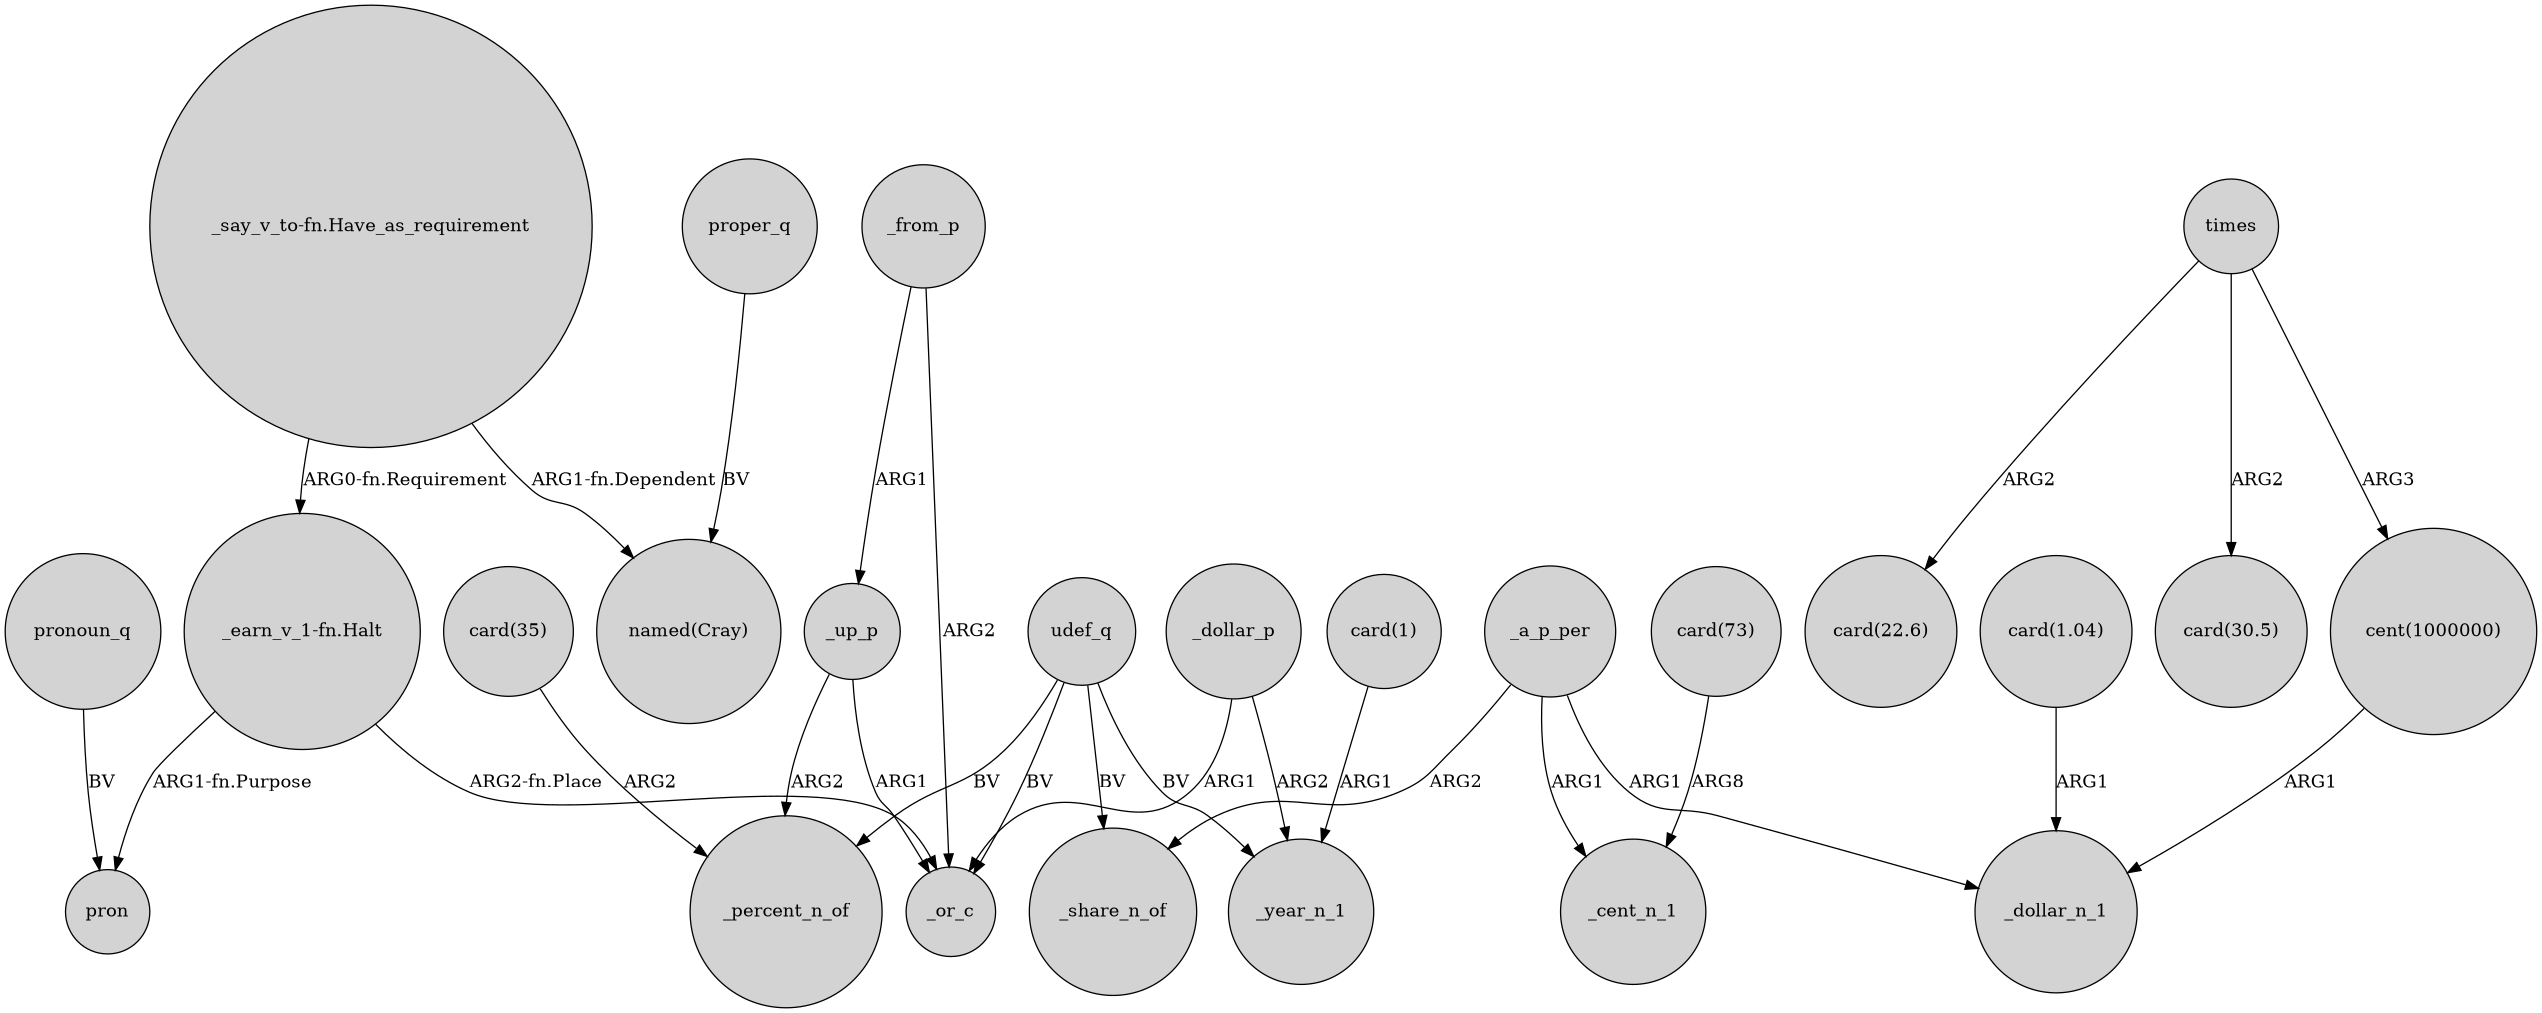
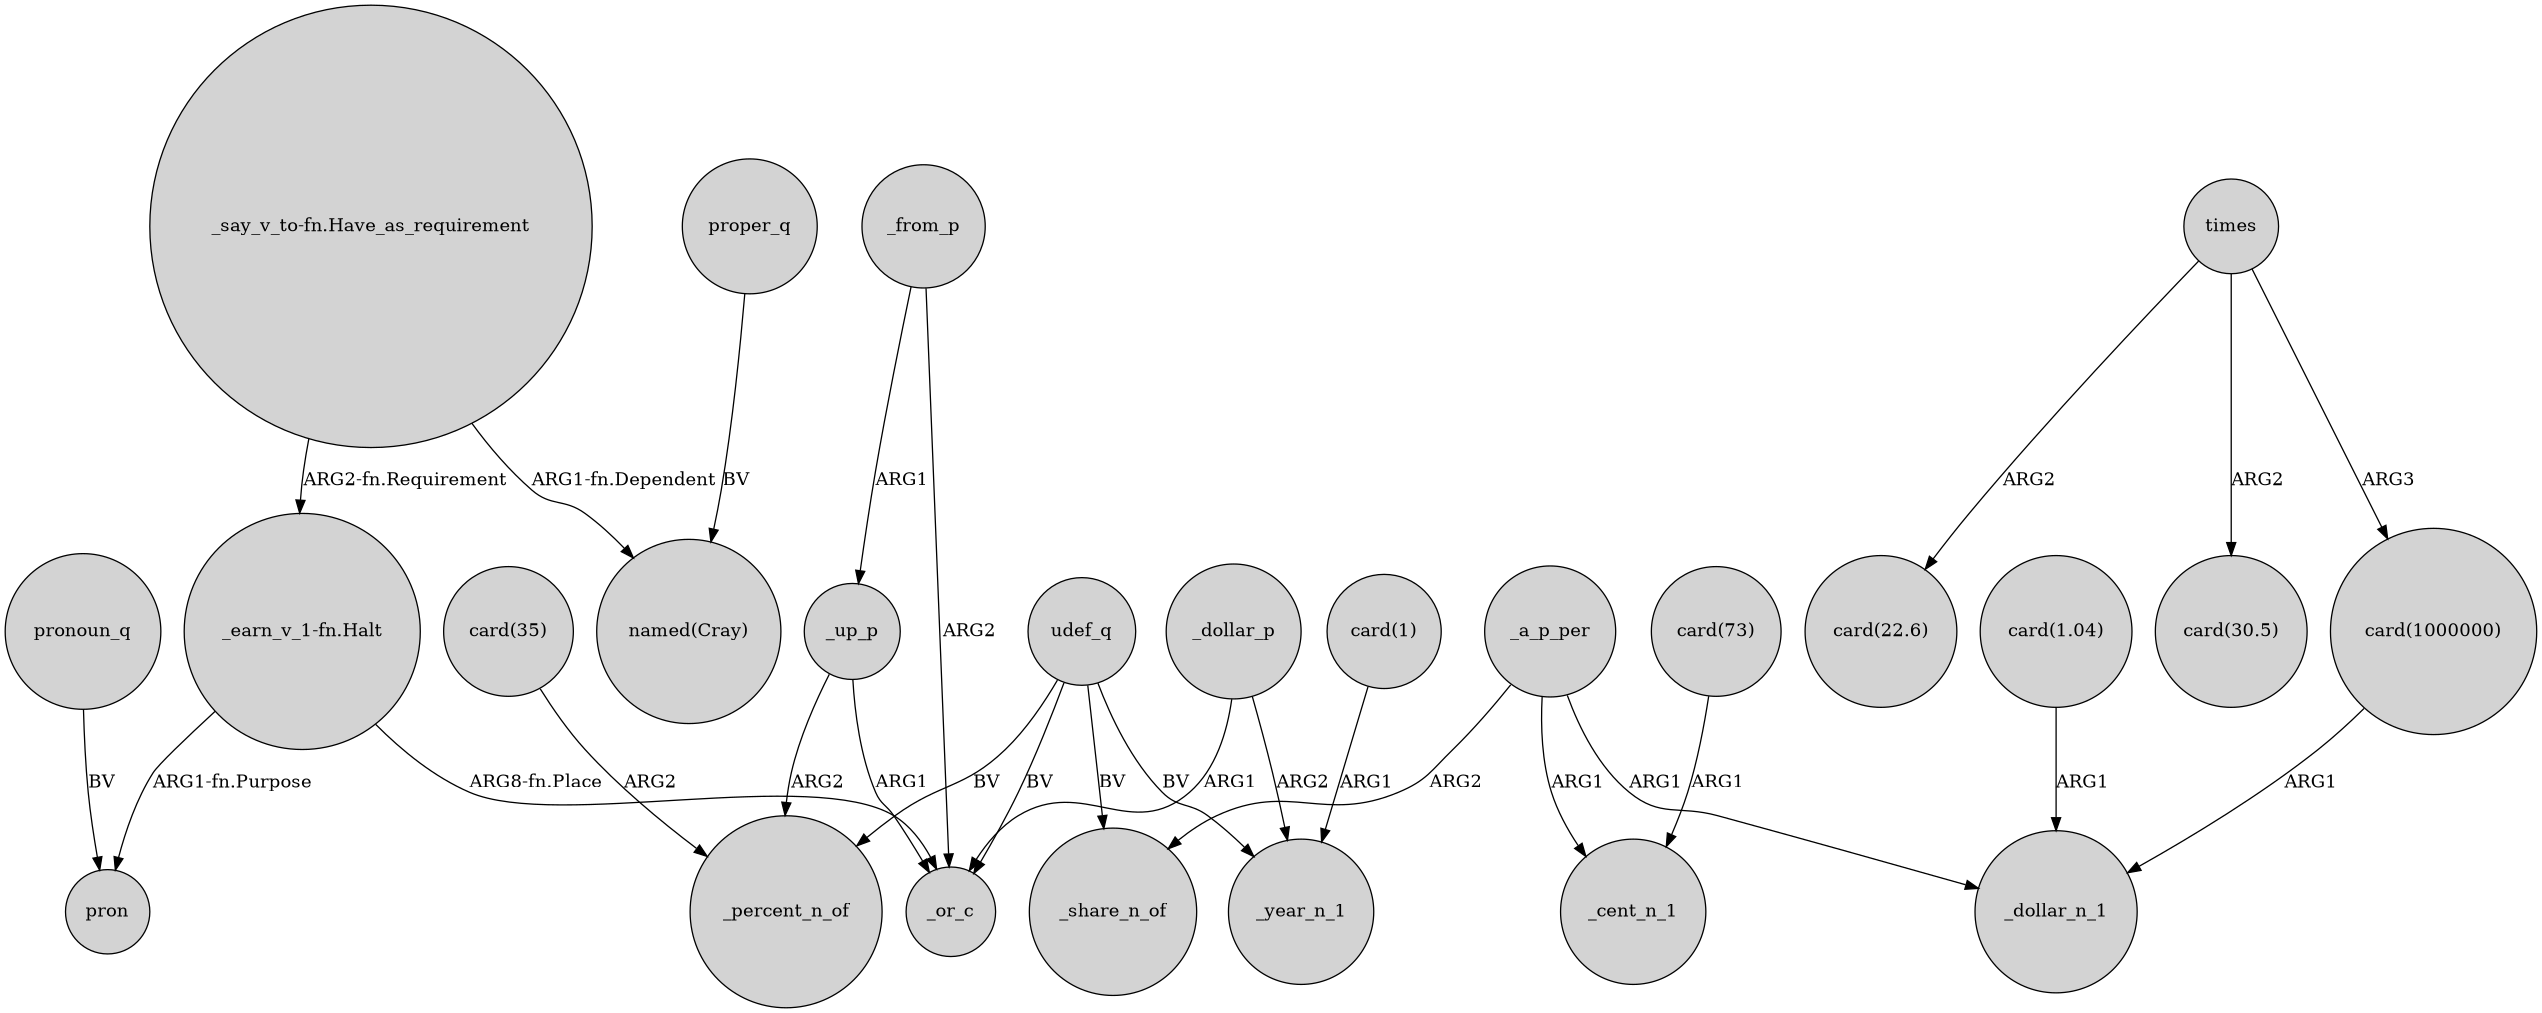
(405, 480) -> (405, 480)
(2434, 631) -> (2434, 631)
(536, 783) -> (536, 783)
(1718, 783) -> (1718, 783)
